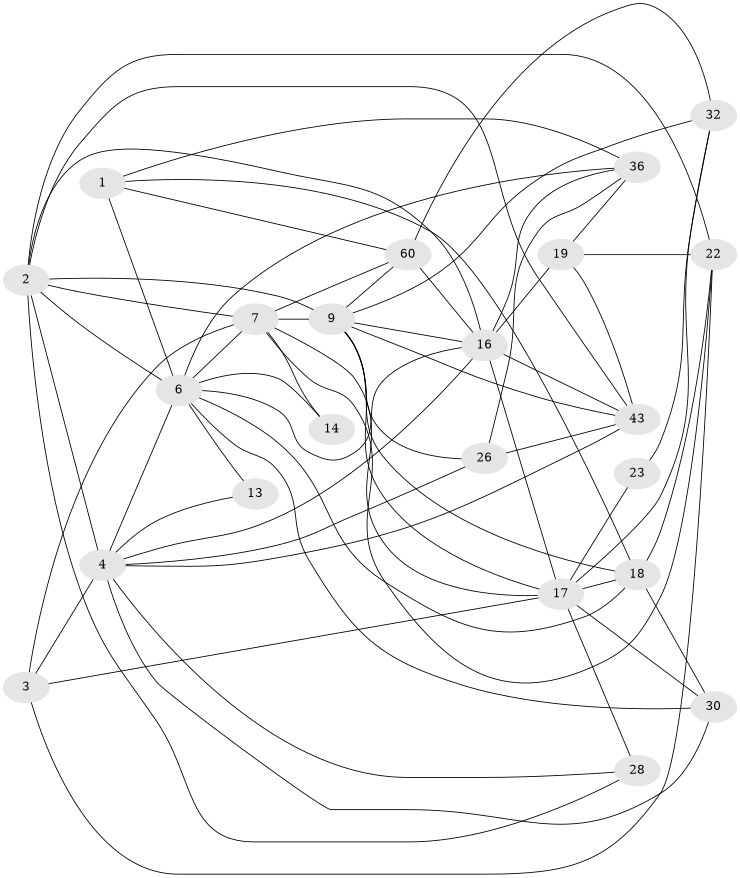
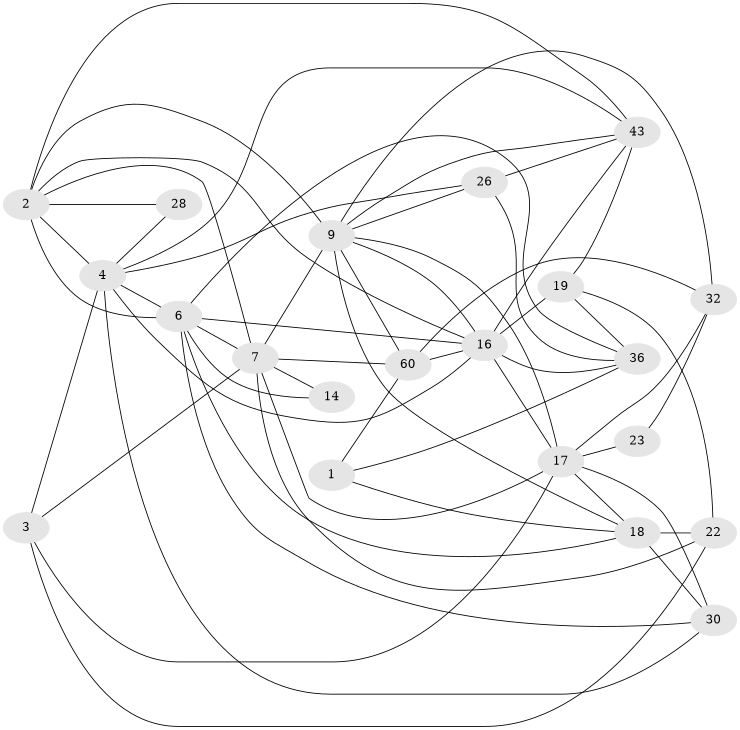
(355, 54) -> none
(141, 287) -> none
(255, 494) -> none
(599, 682) -> none
